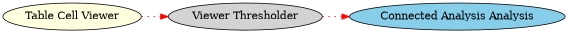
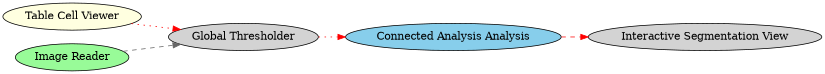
(245, 17) -> (243, 37)
none -> (705, 37)
none -> (72, 57)
